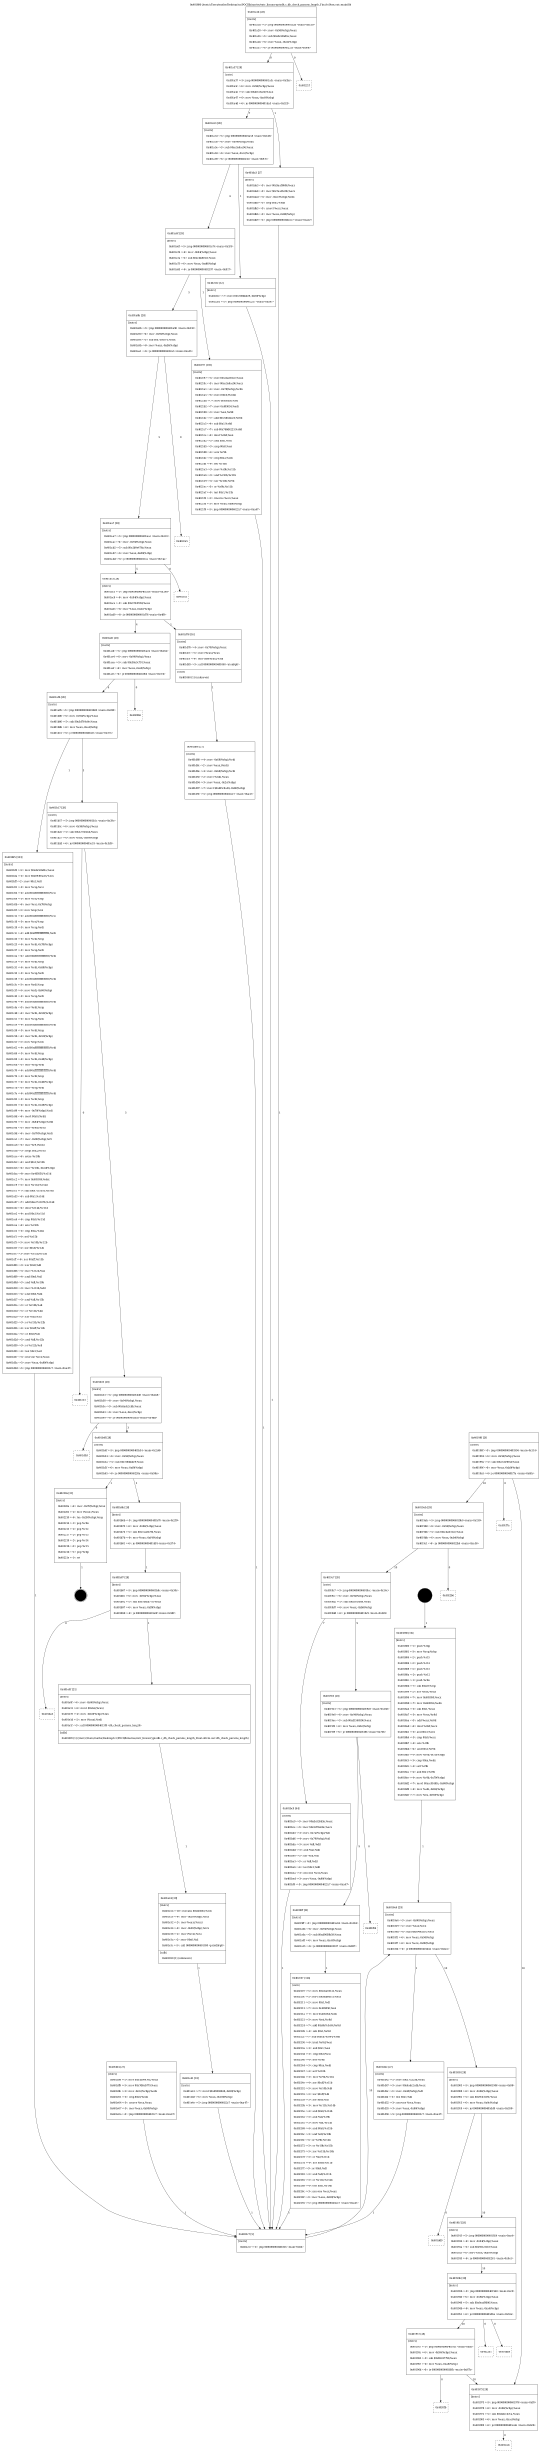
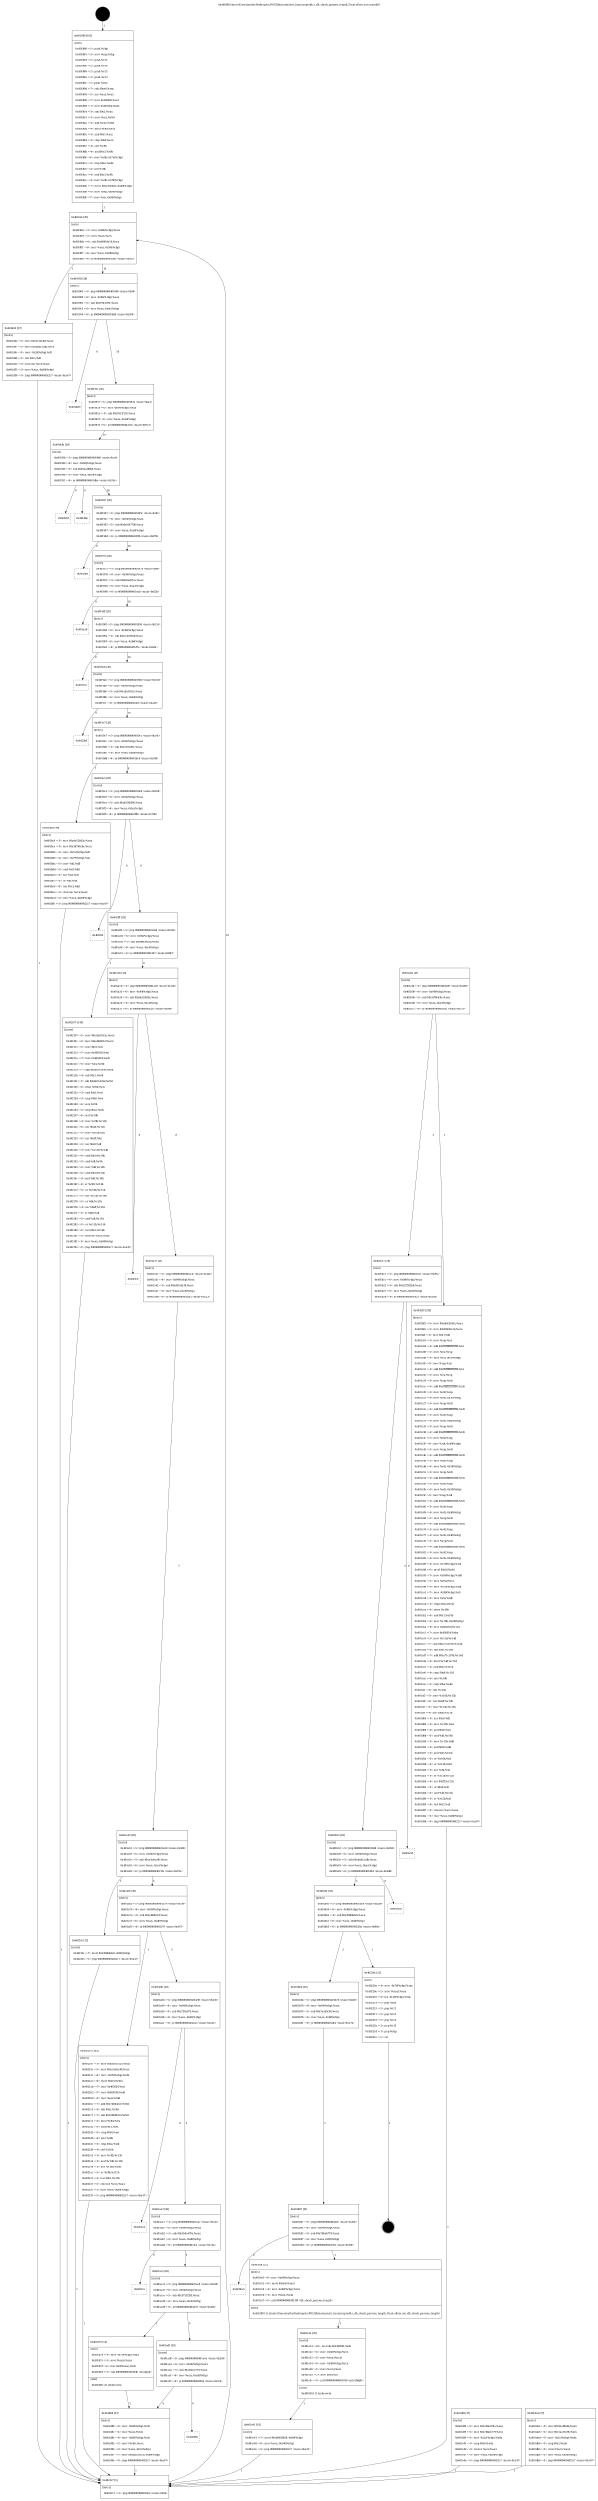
(278, 137) -> none
(109, 685) -> (166, 2397)
none -> (143, 962)
(521, 1931) -> (127, 601)
